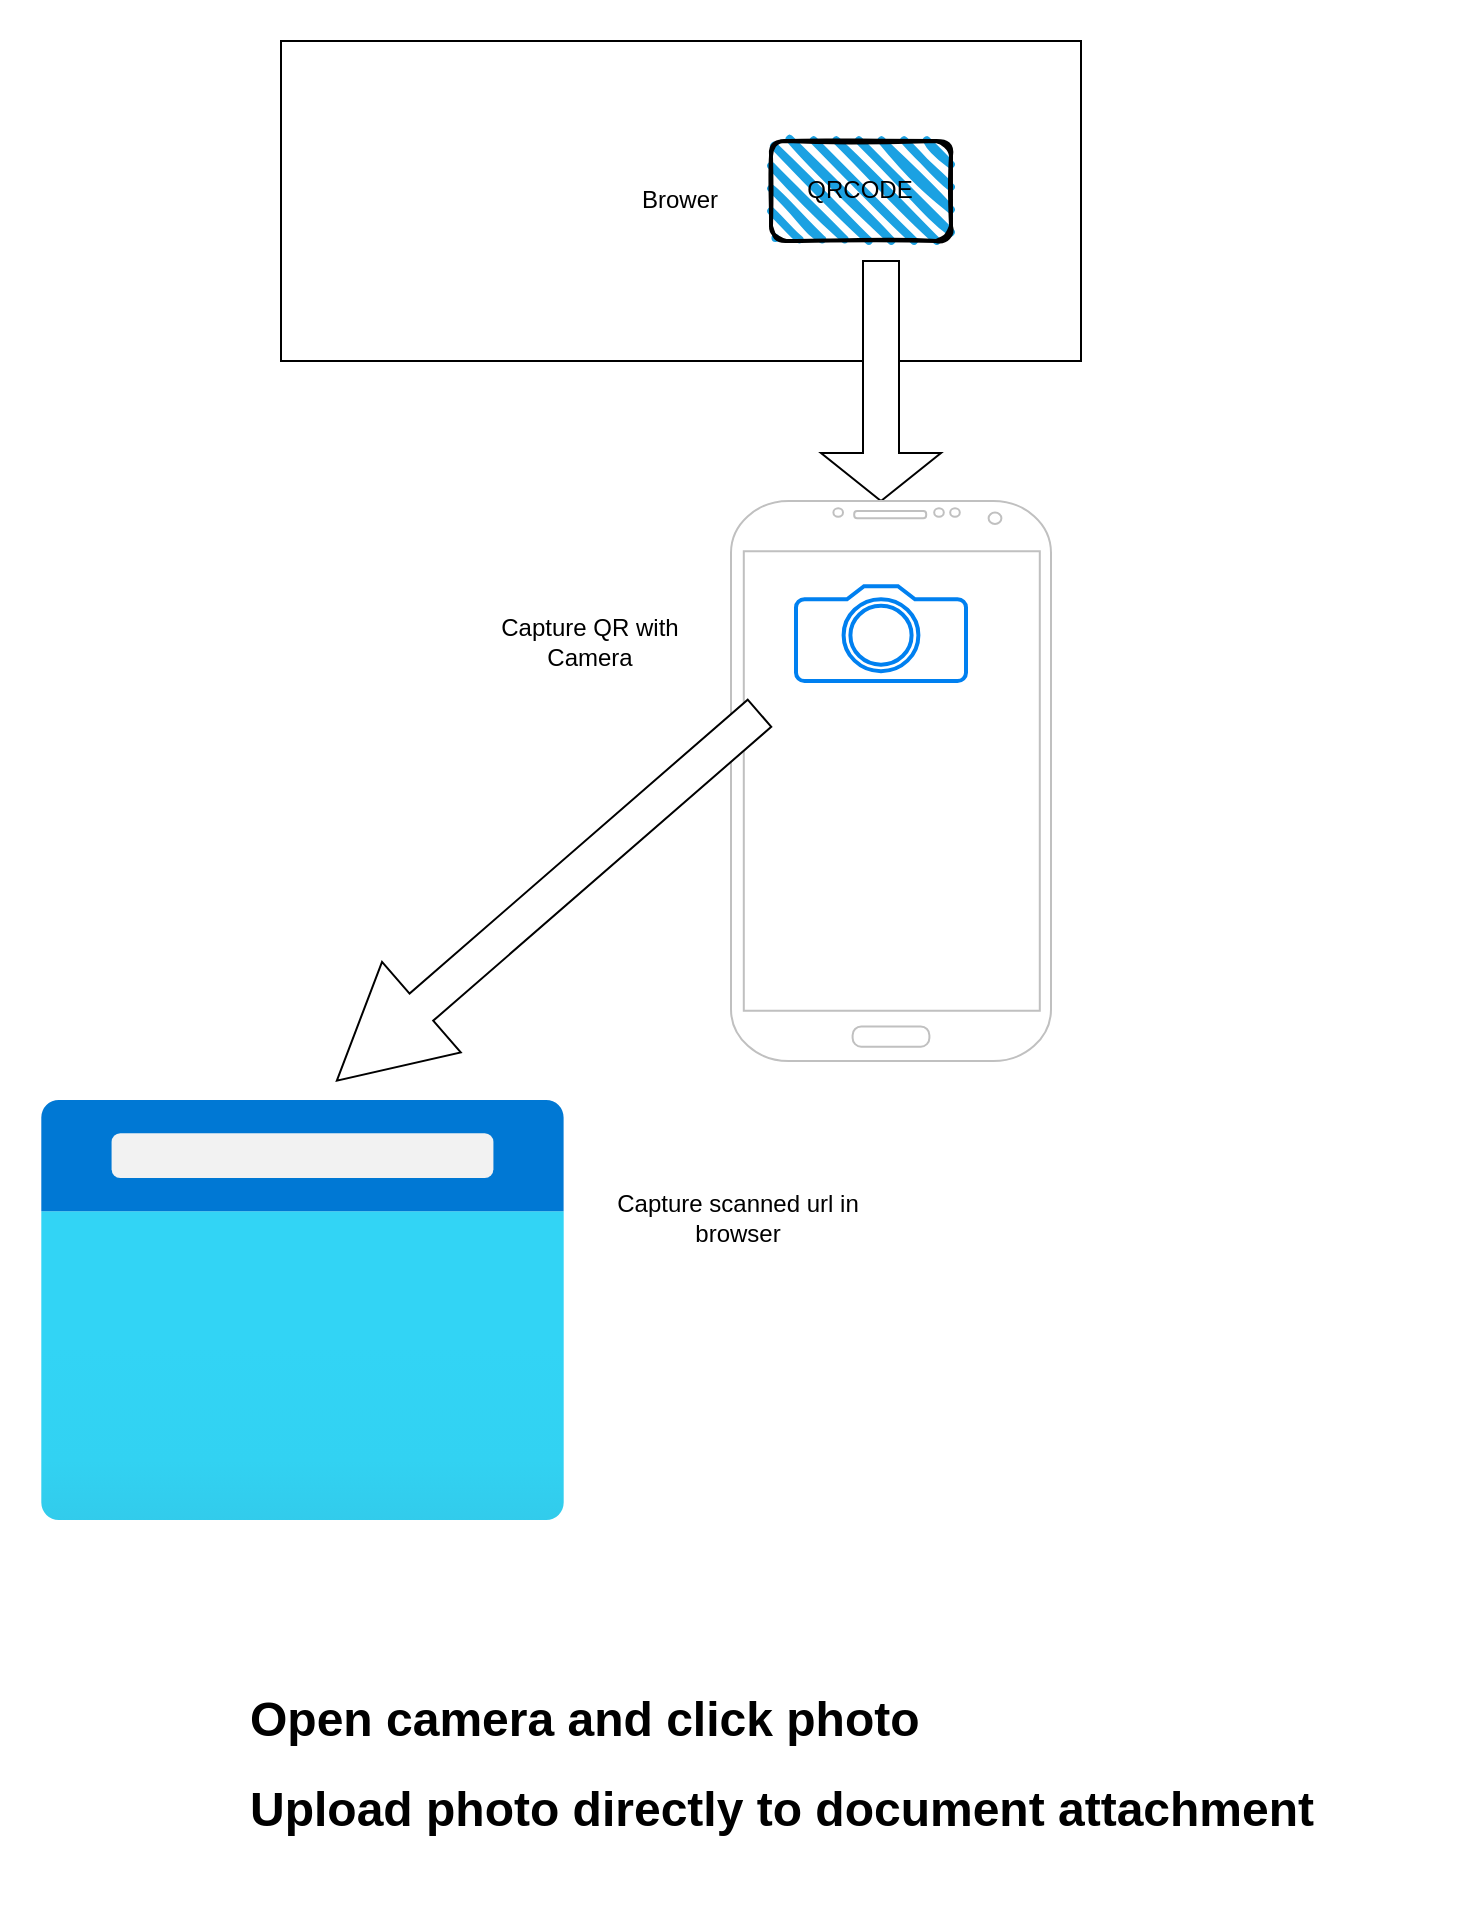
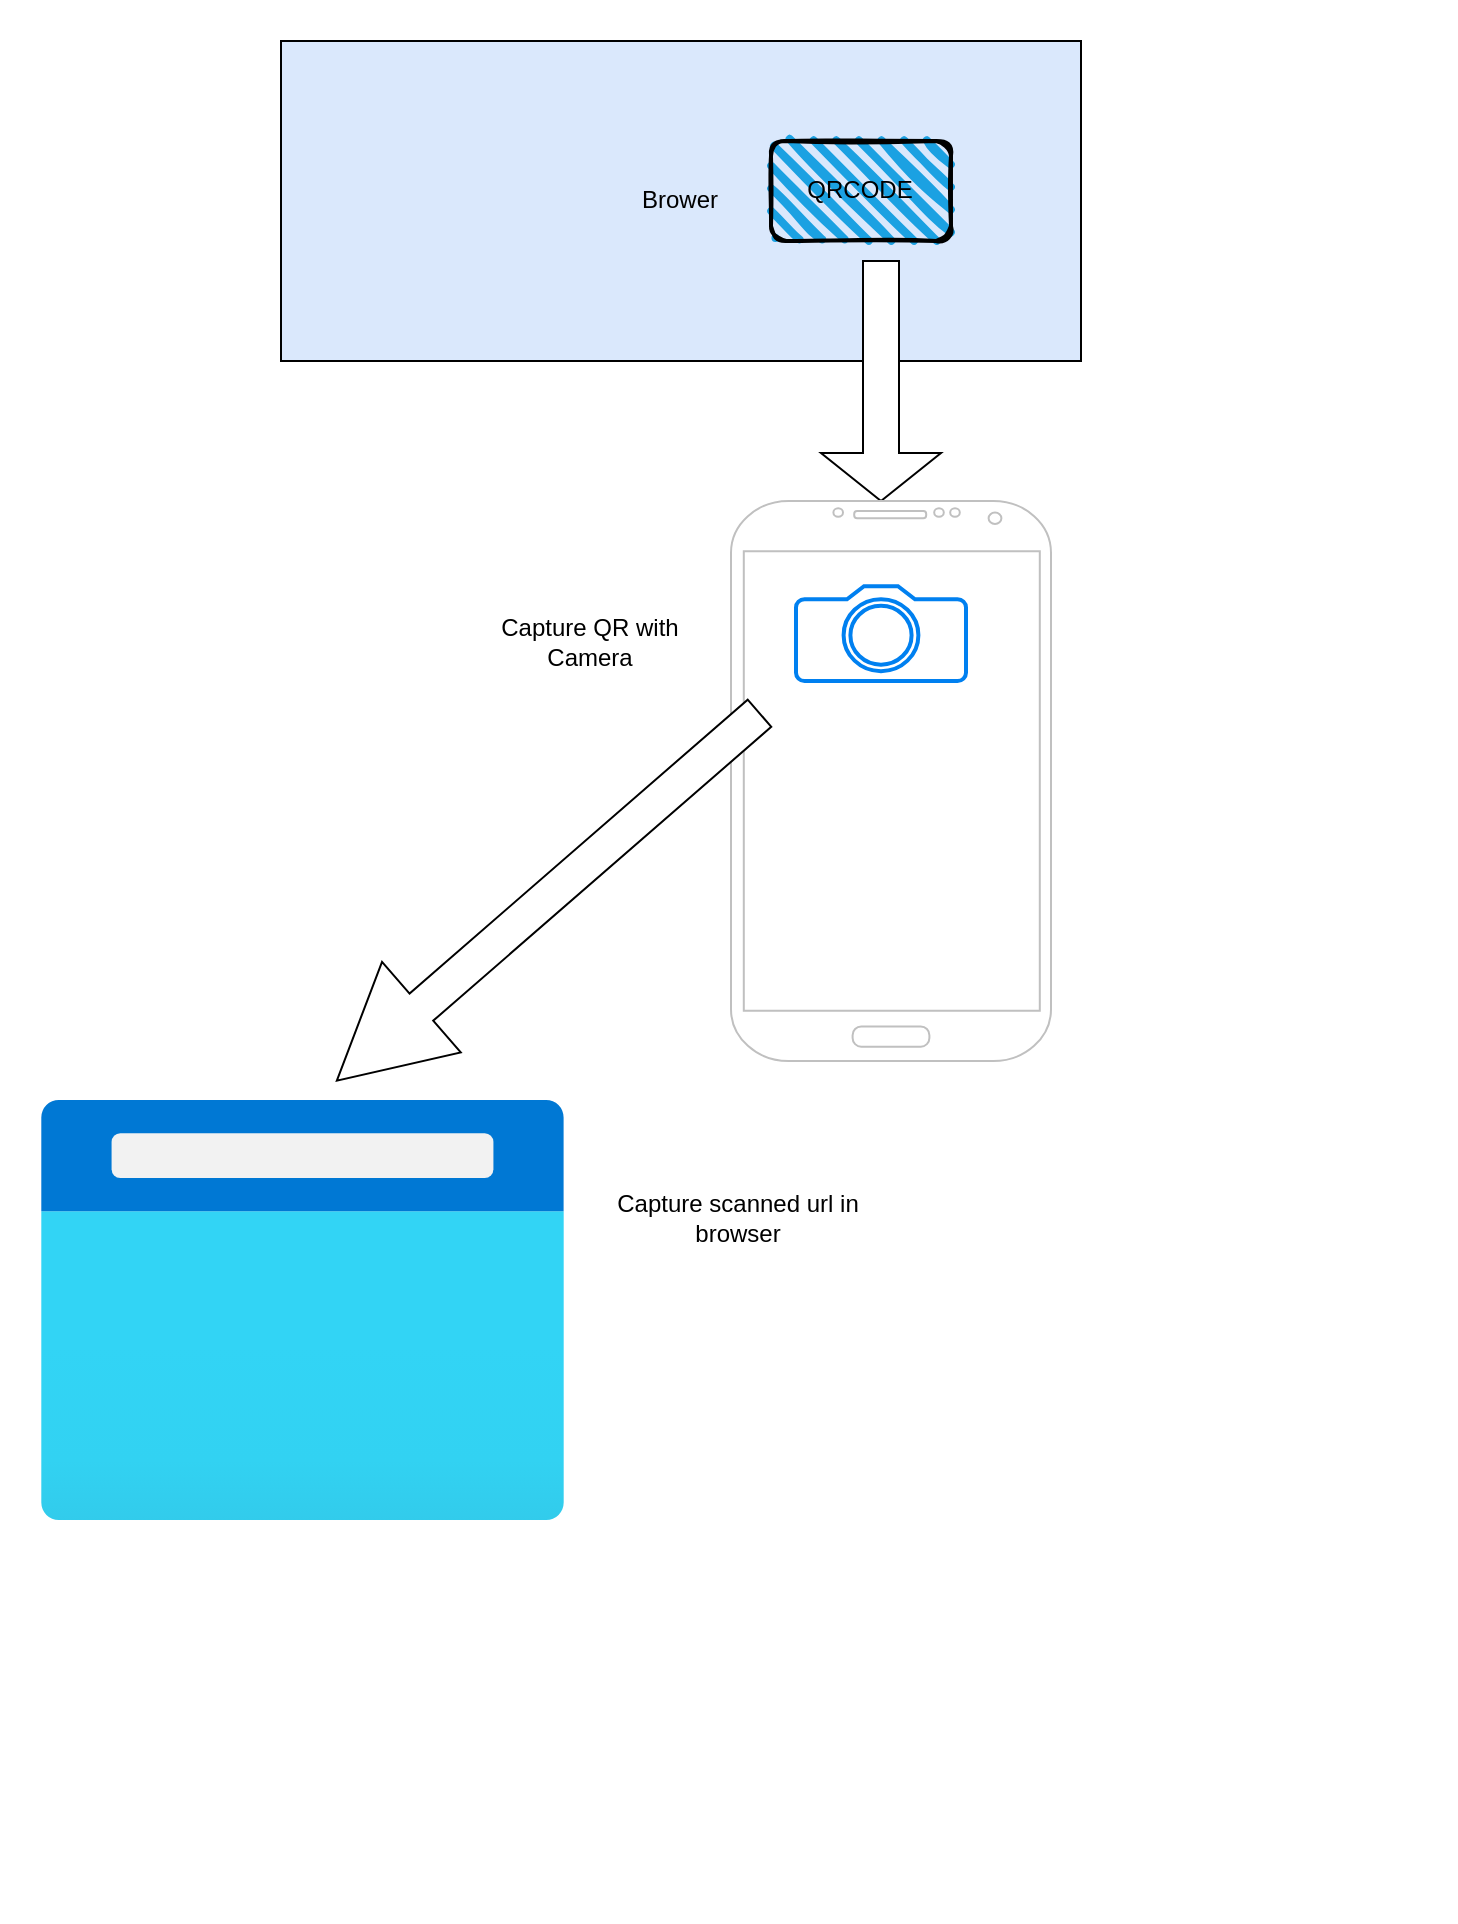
(681, 201) -> (681, 201)
(827, 1781) -> none
